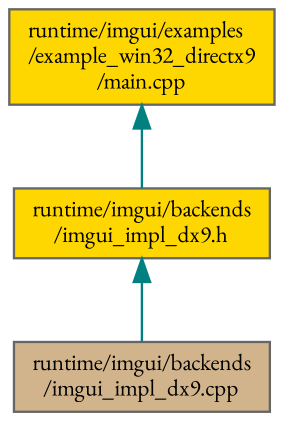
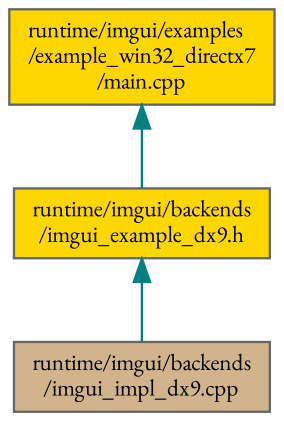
(142, 57) -> (142, 57)
(142, 223) -> (142, 223)
